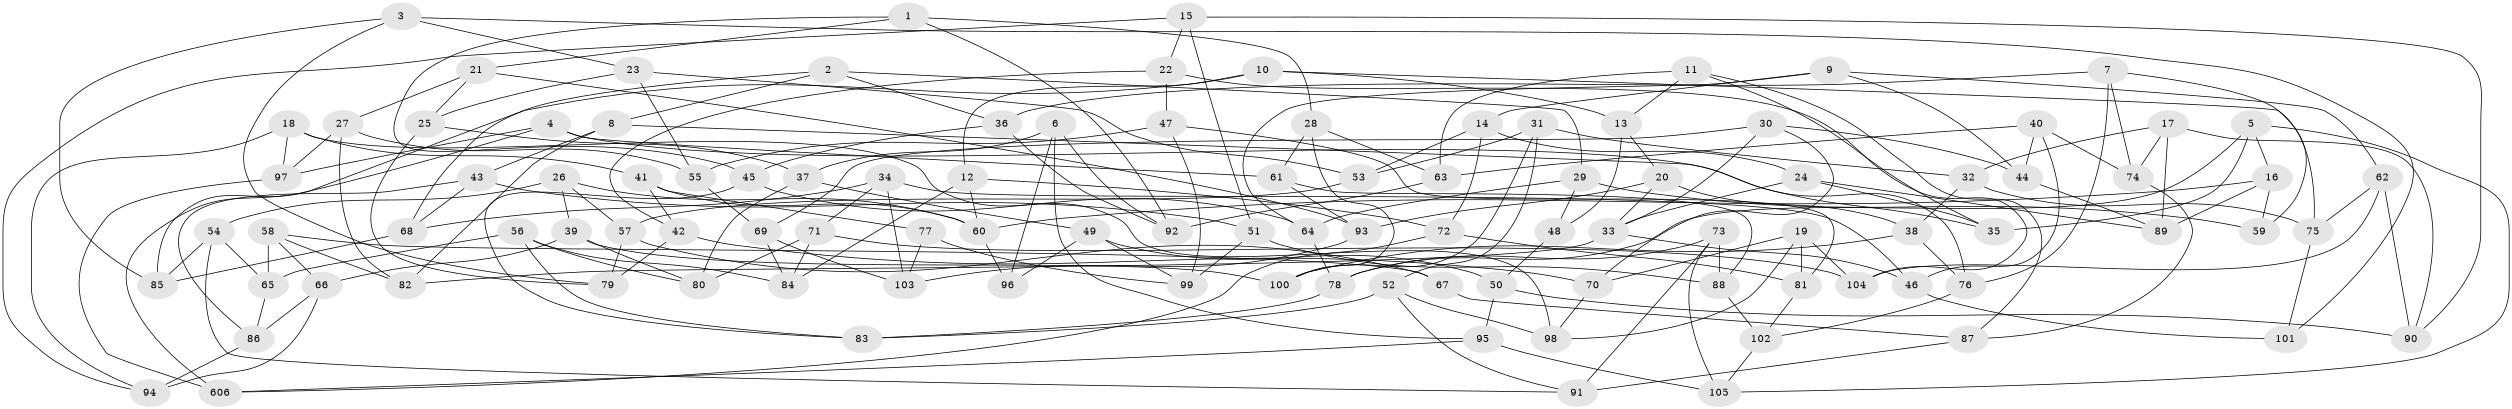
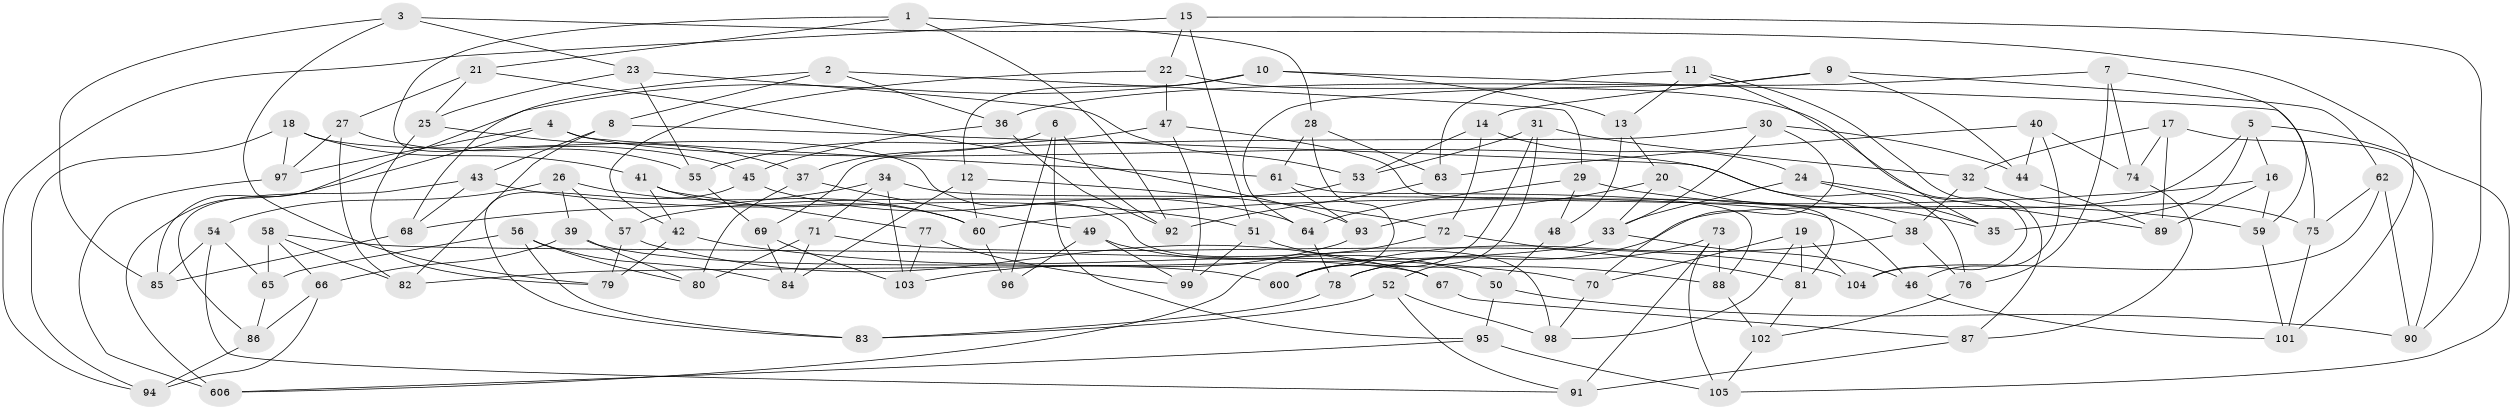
(1280, 285) -> (1280, 285)
none -> (2273, 285)
